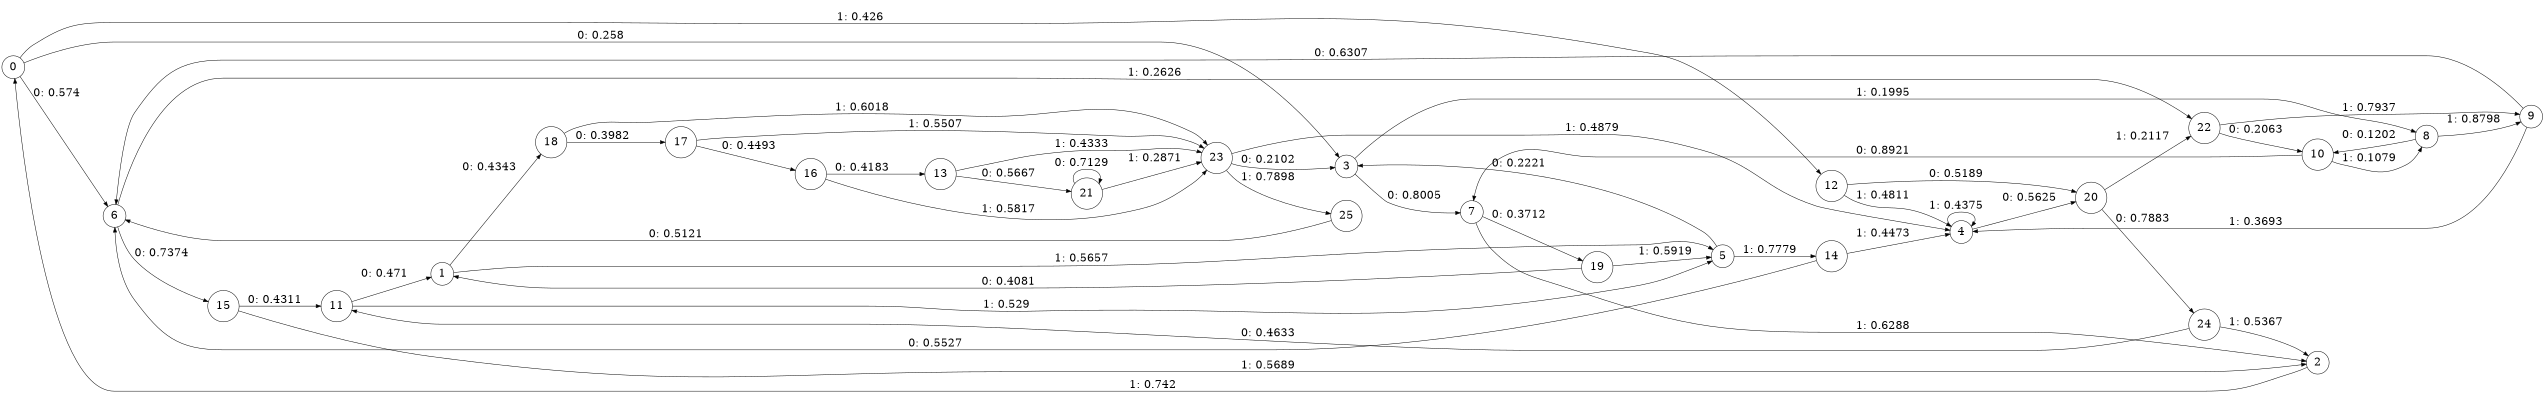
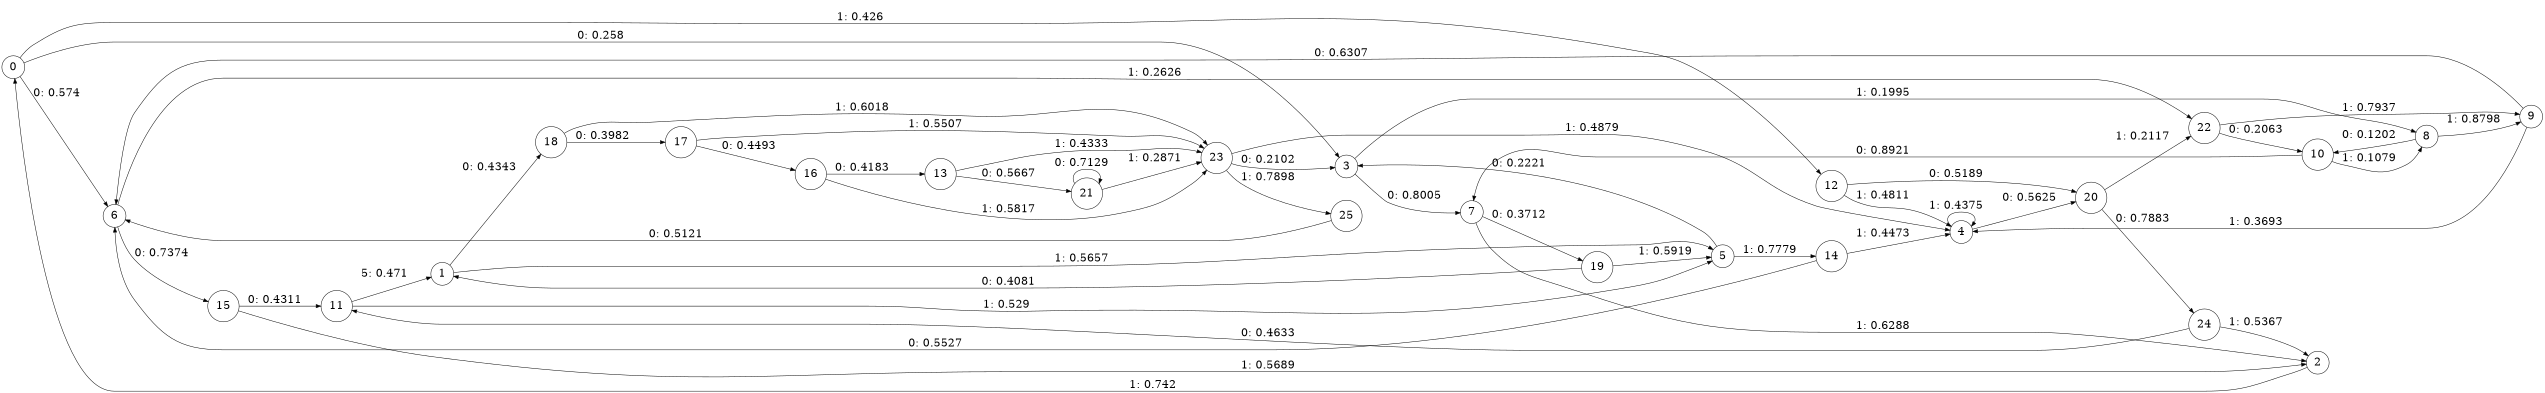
(392, 274) -> (392, 274)
